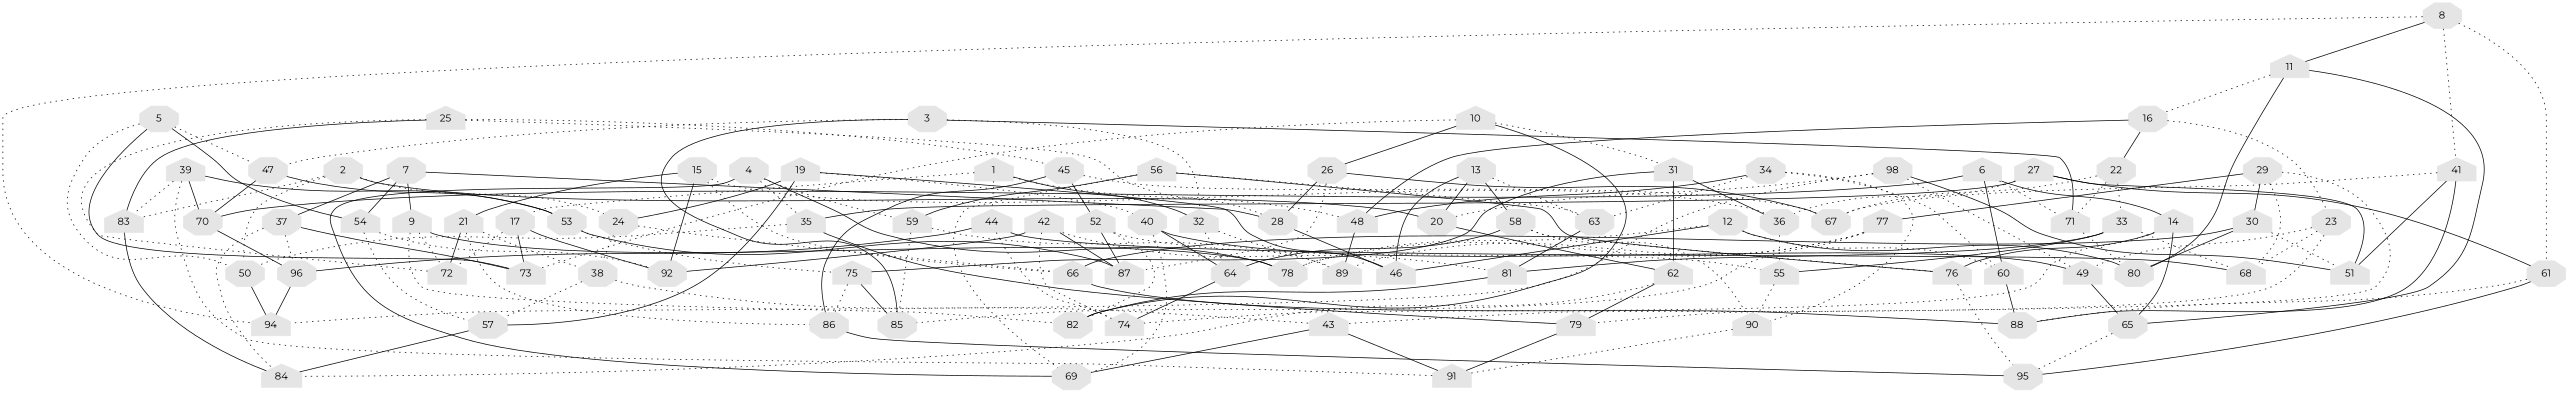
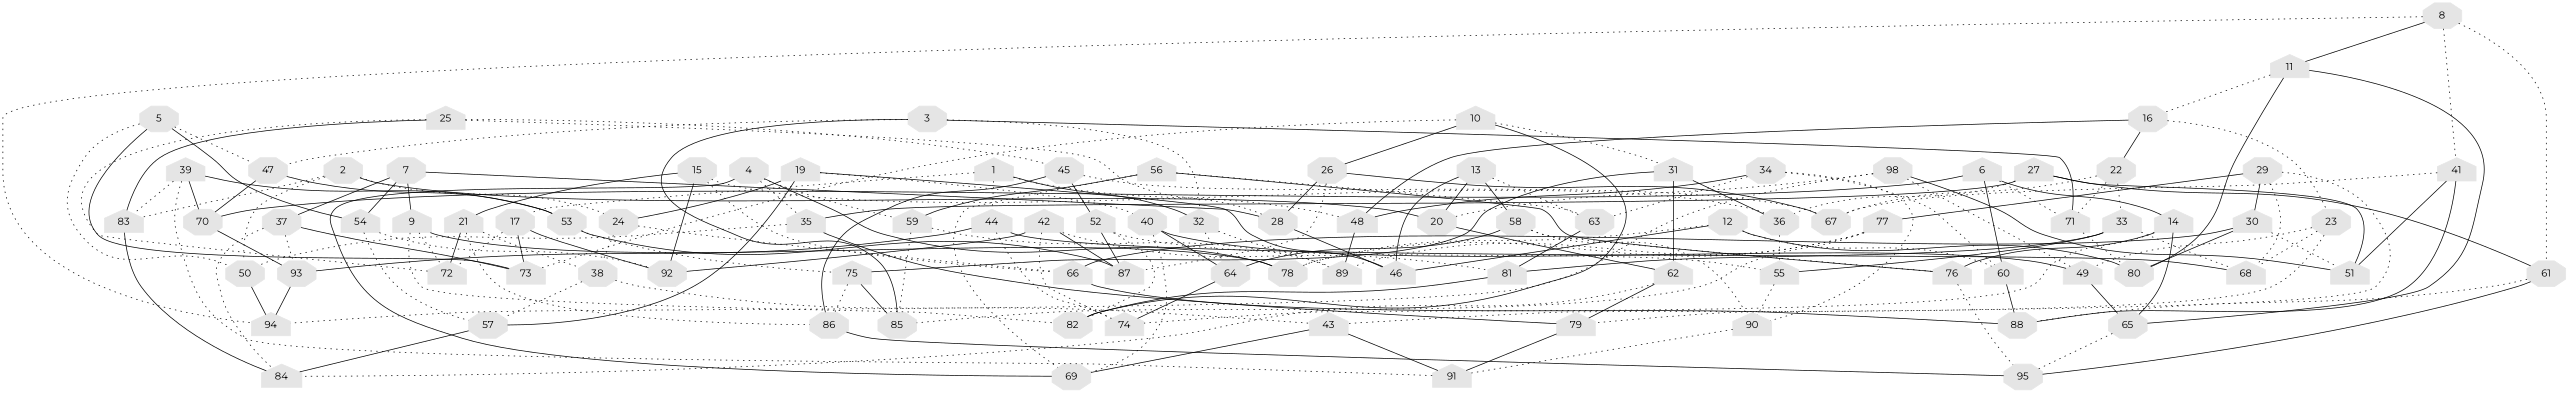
(297, 274) -> (297, 274)
